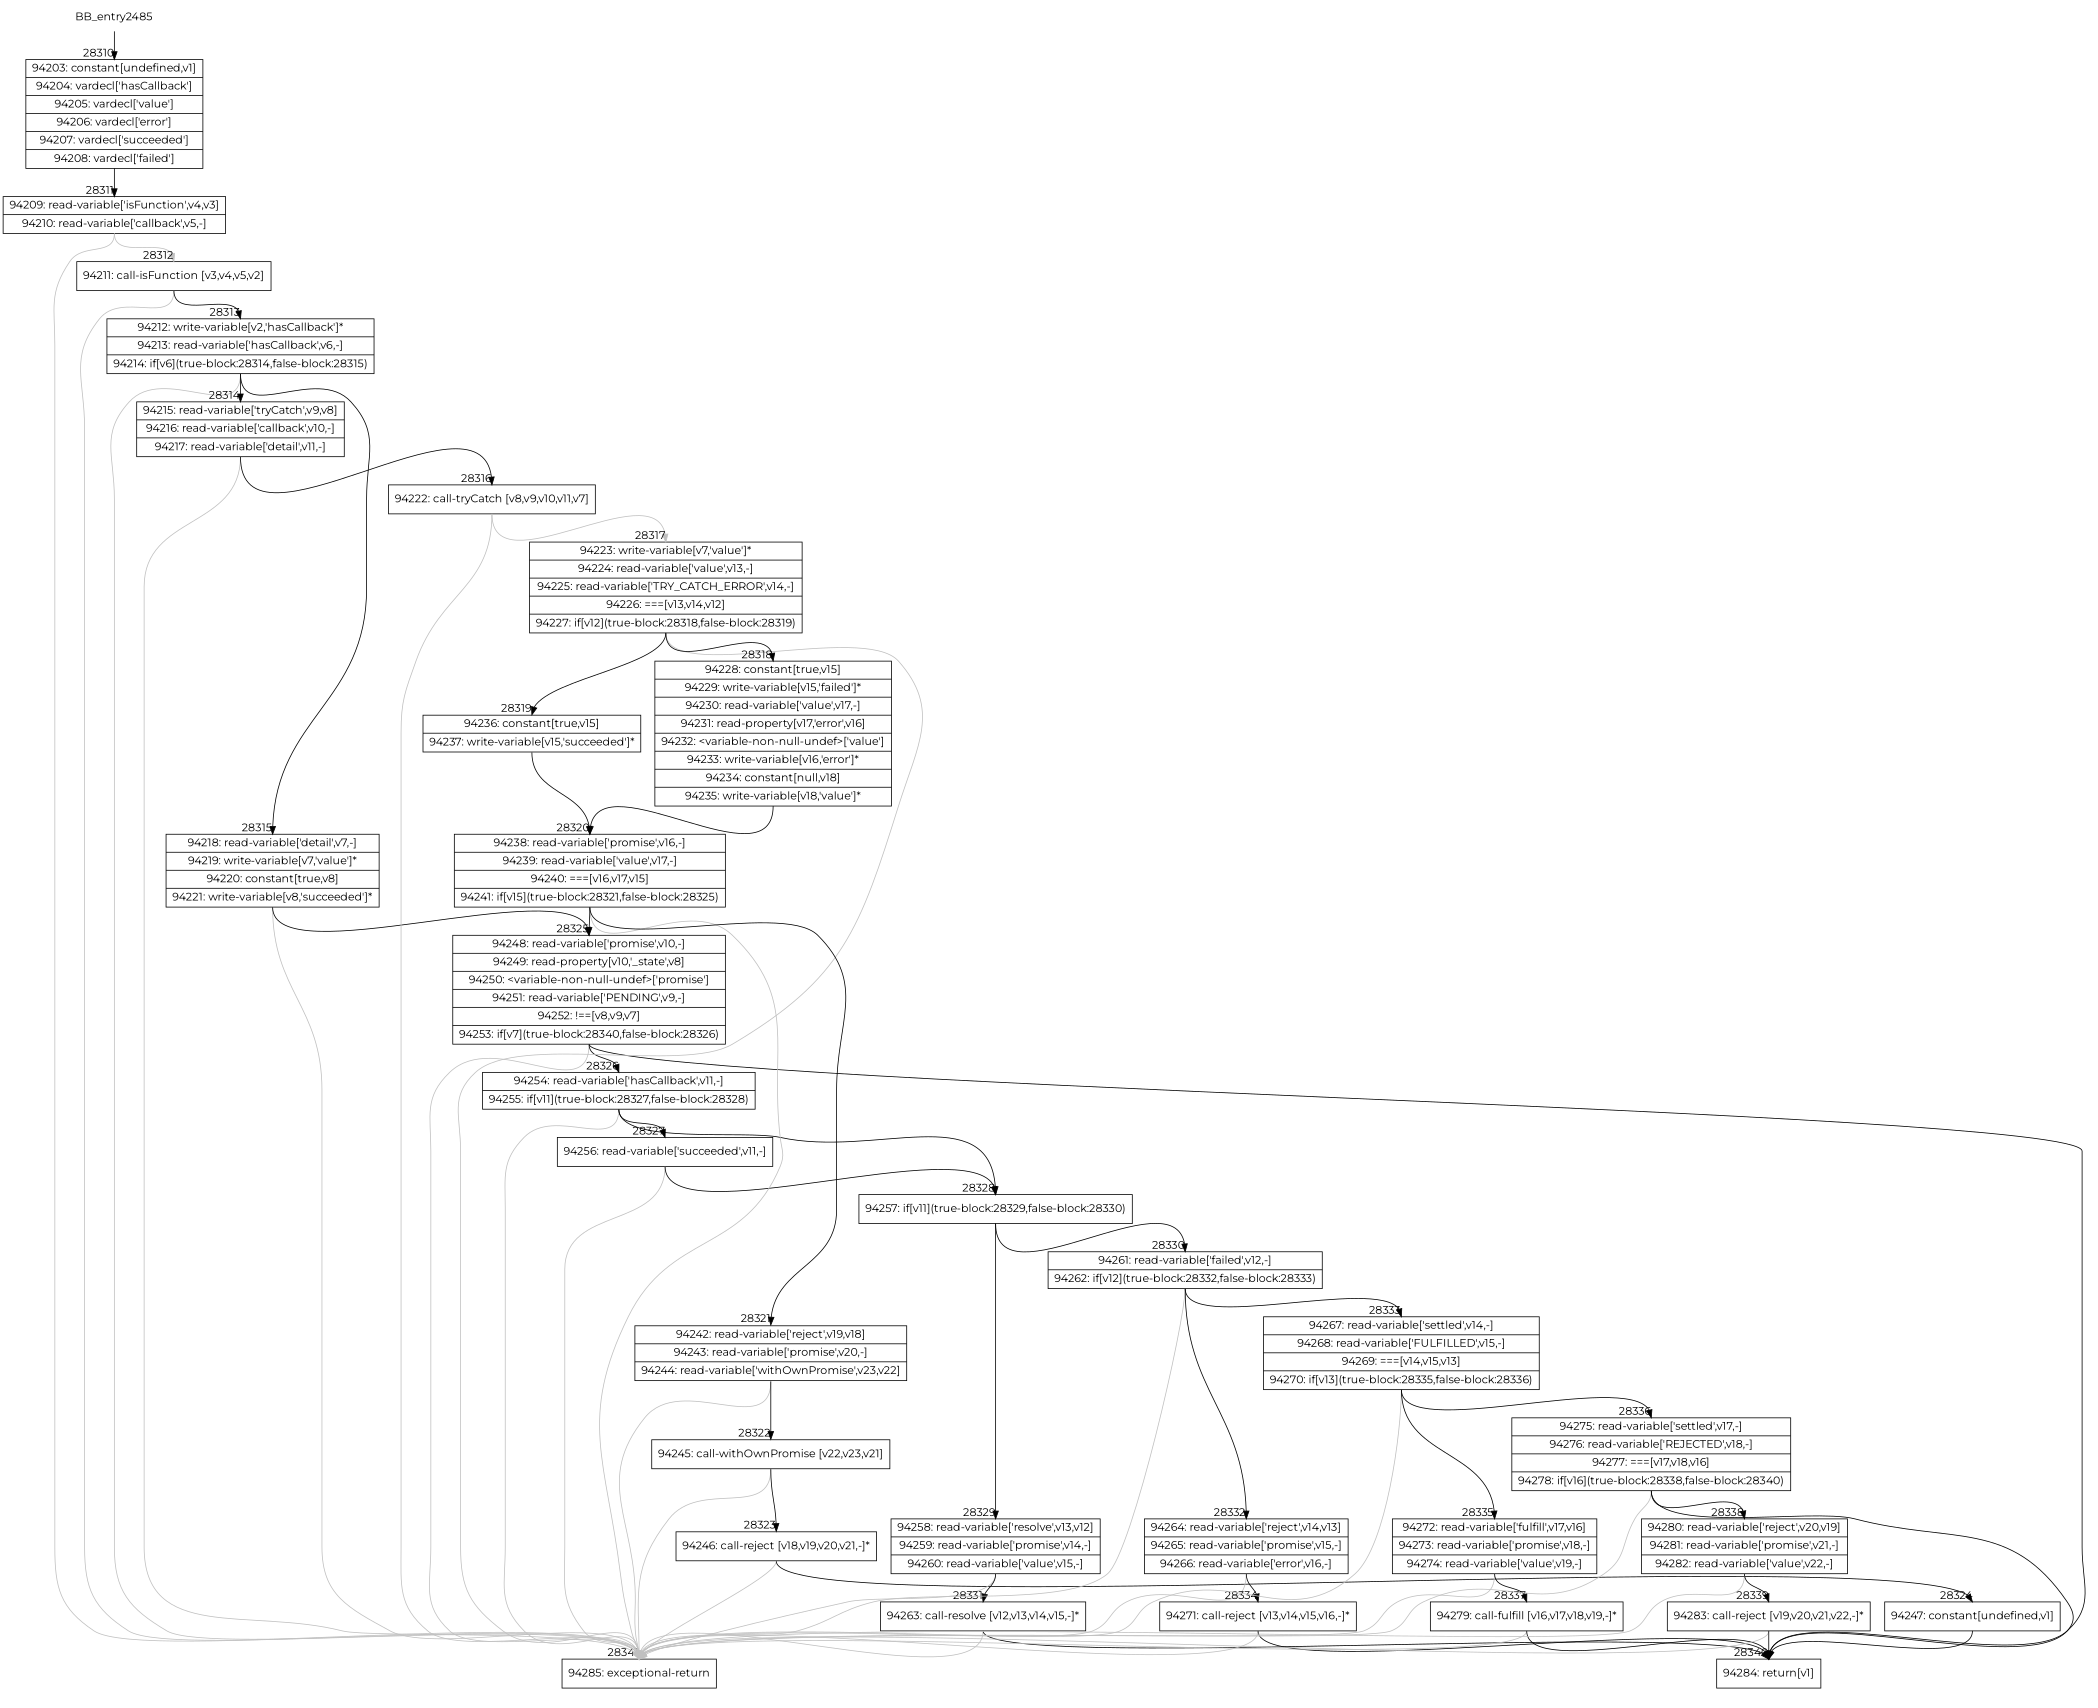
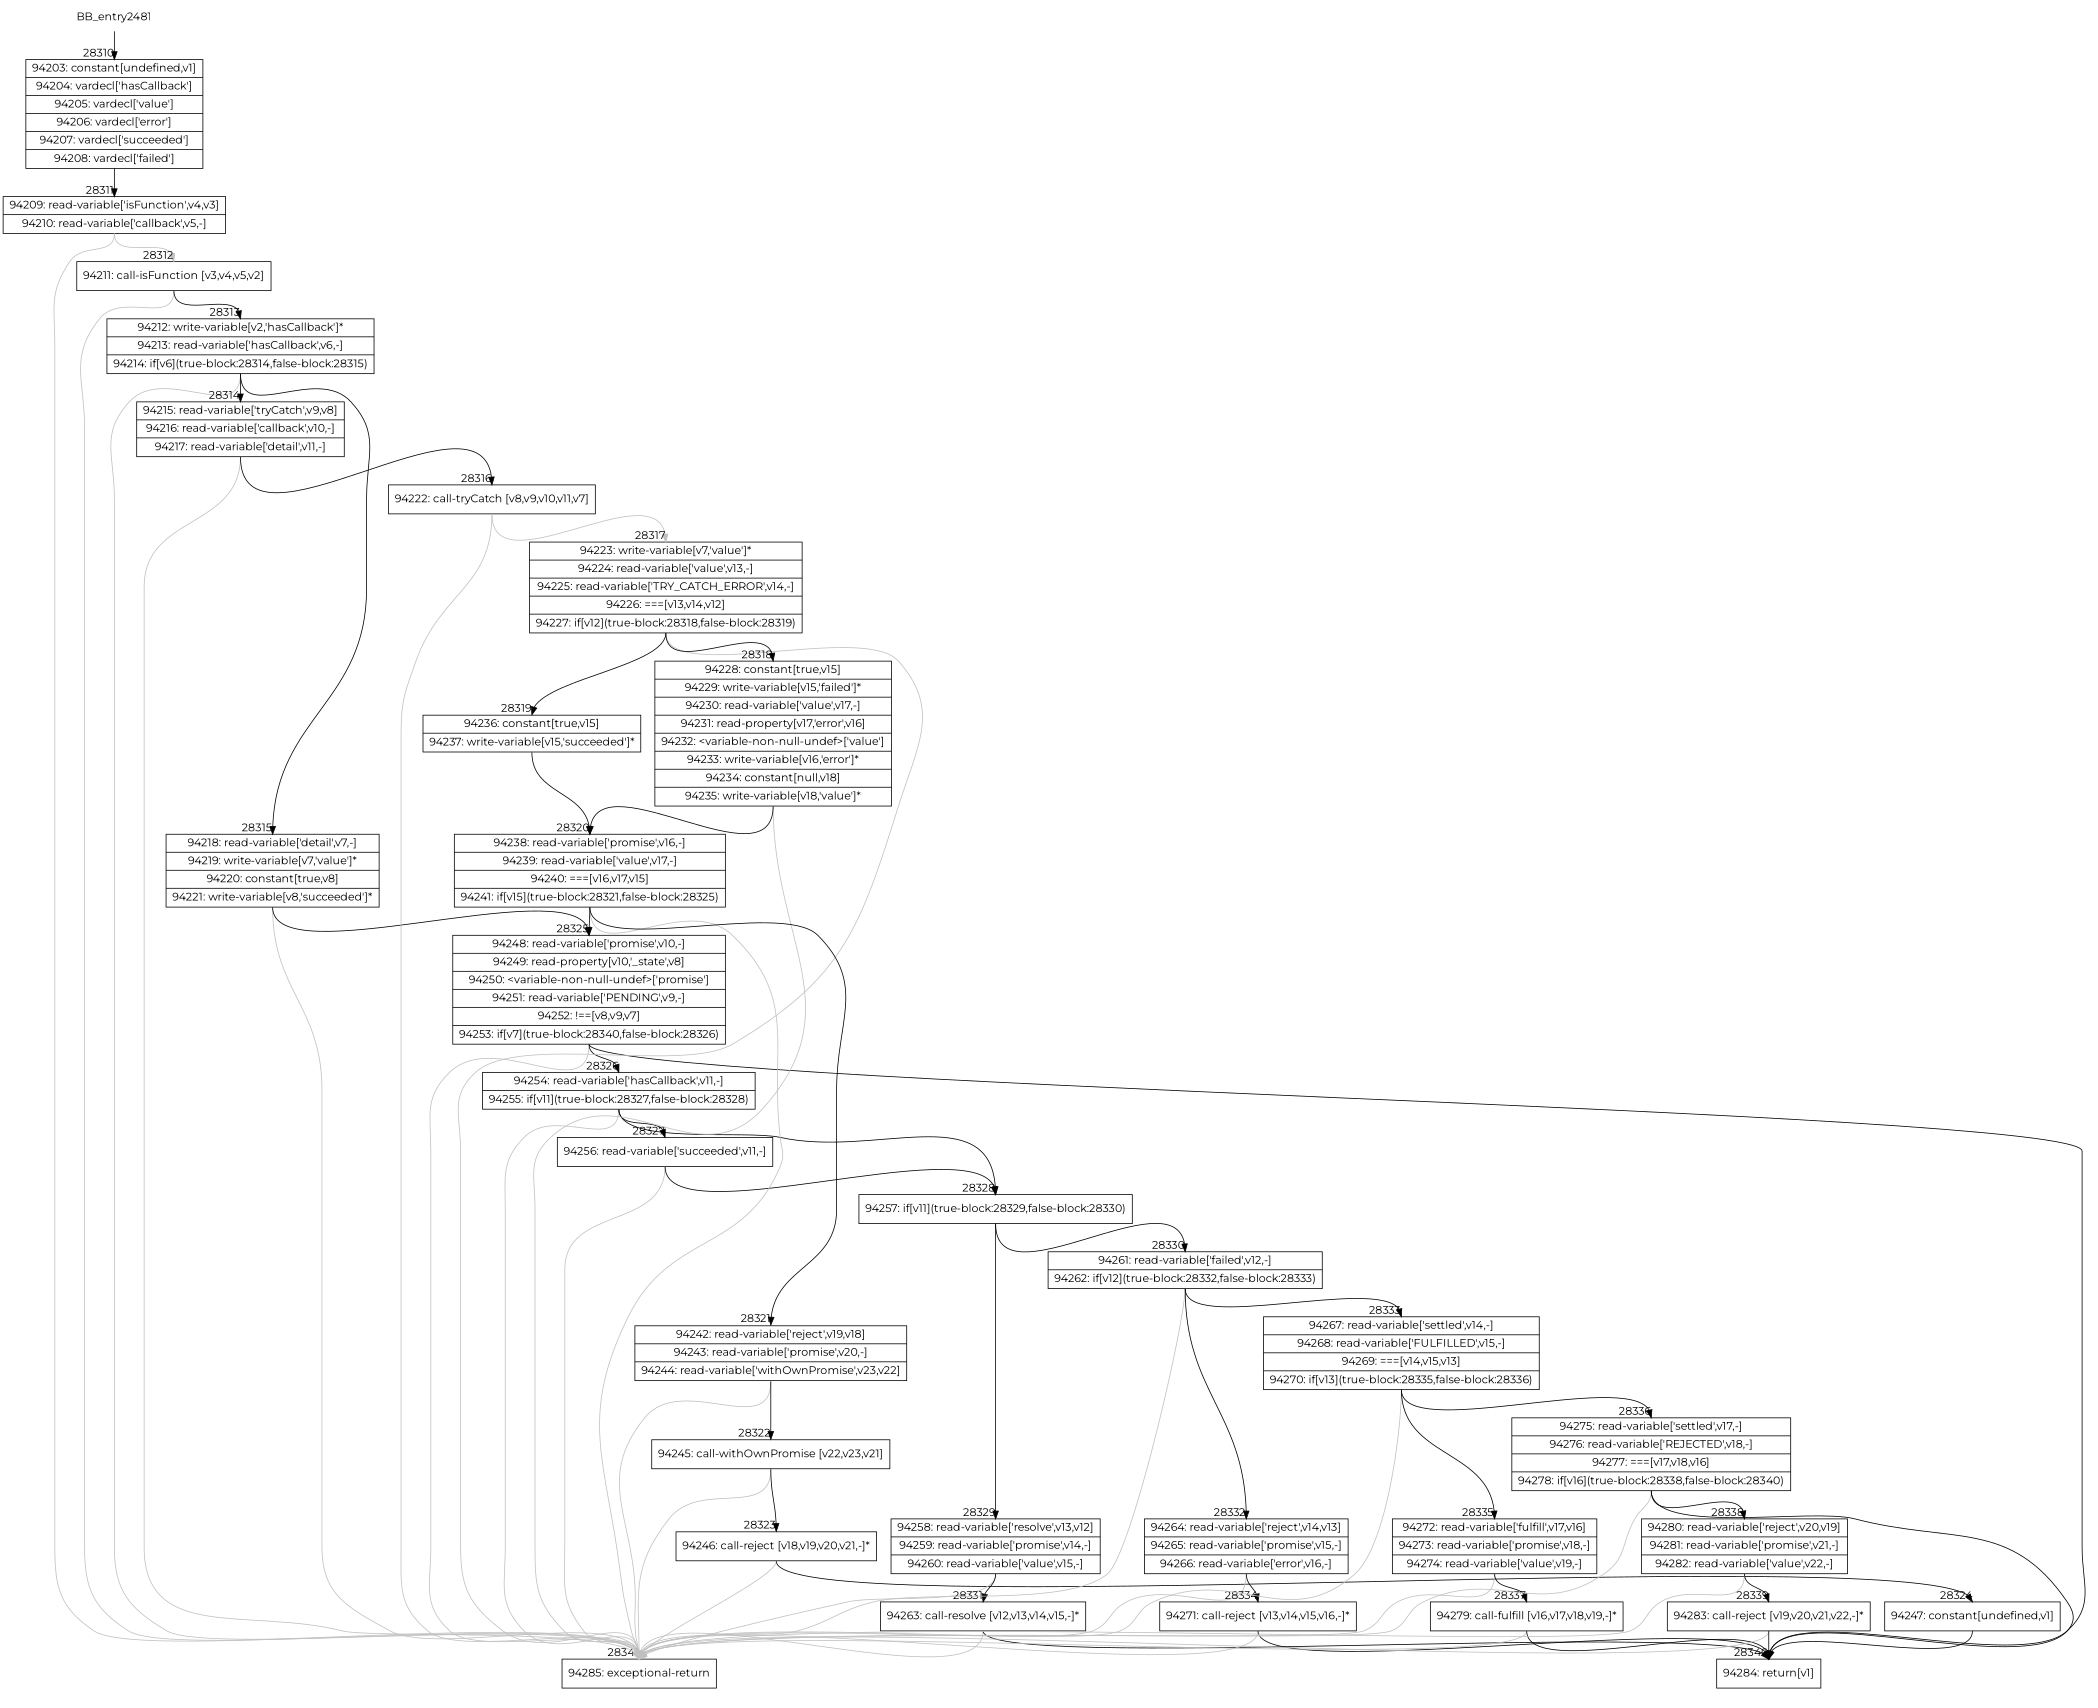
(114, 17) -> (114, 17)
none -> (538, 1155)
